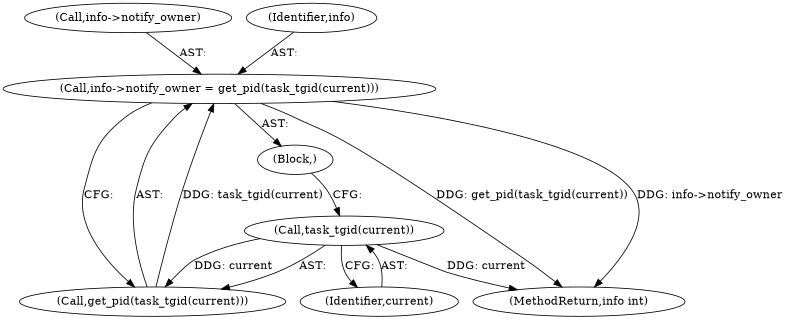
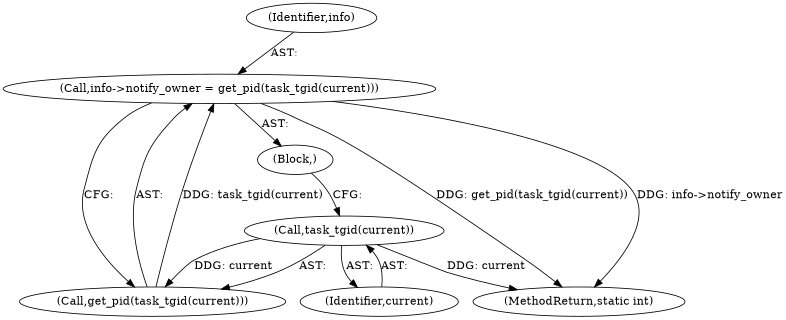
(128, 18) -> none
(362, 266) -> (362, 266)
(579, 302) -> (579, 302)
